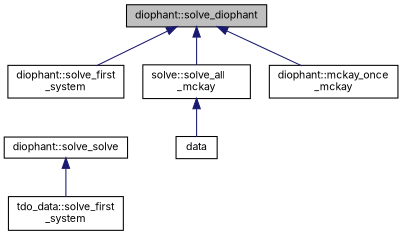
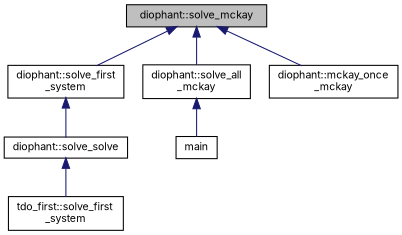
(197, 16) -> (197, 16)
(197, 82) -> (197, 82)
none -> (66, 123)
(197, 148) -> (197, 148)
(66, 213) -> (66, 213)
